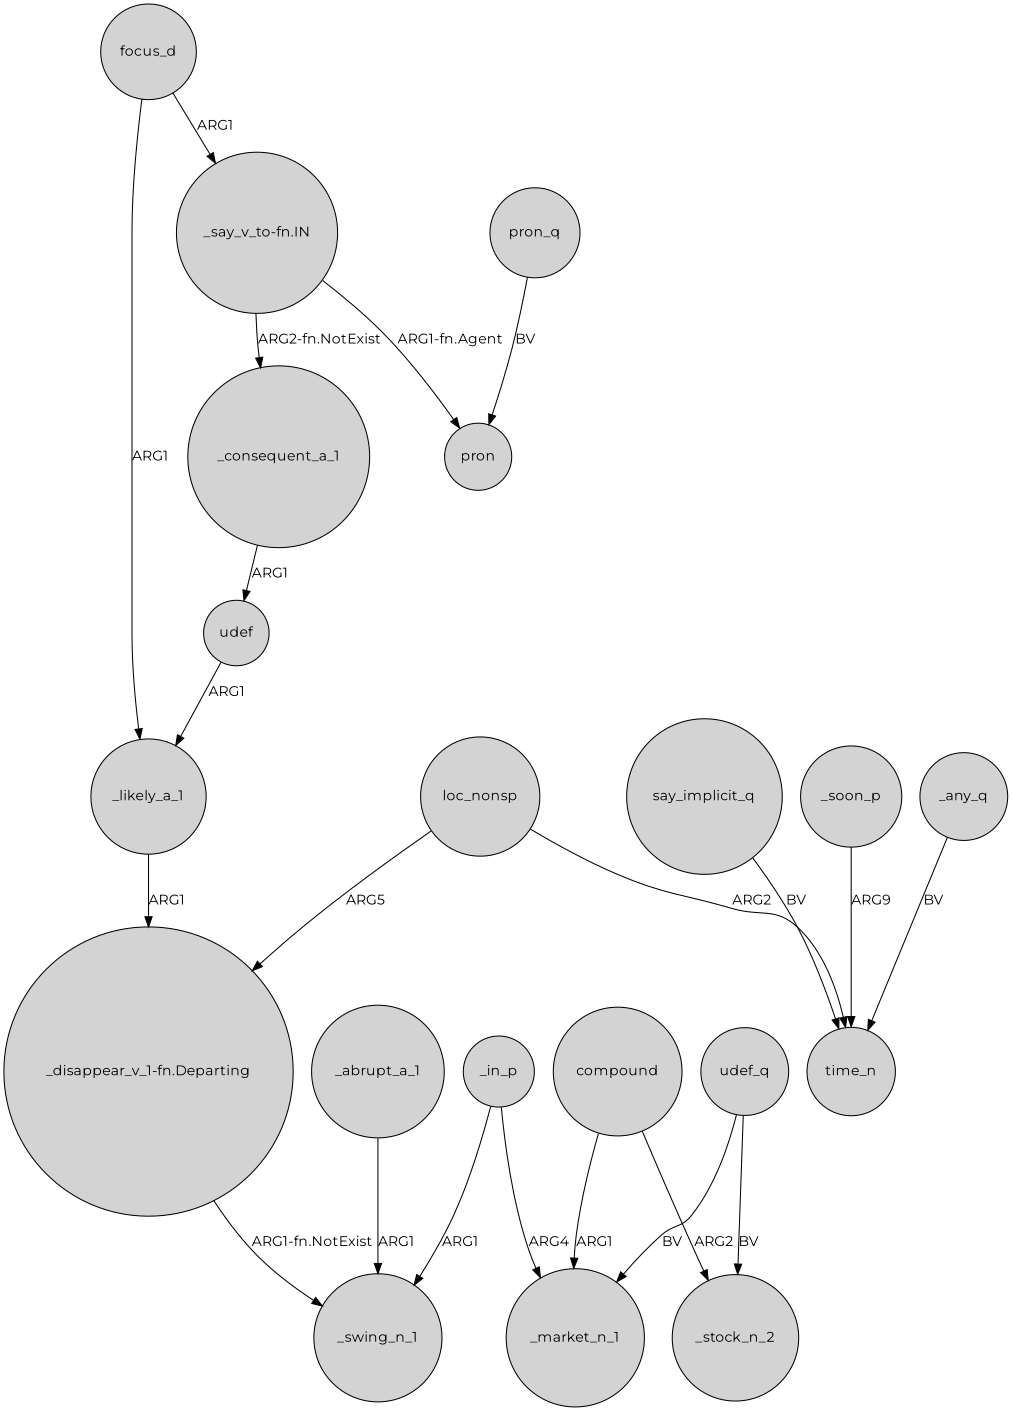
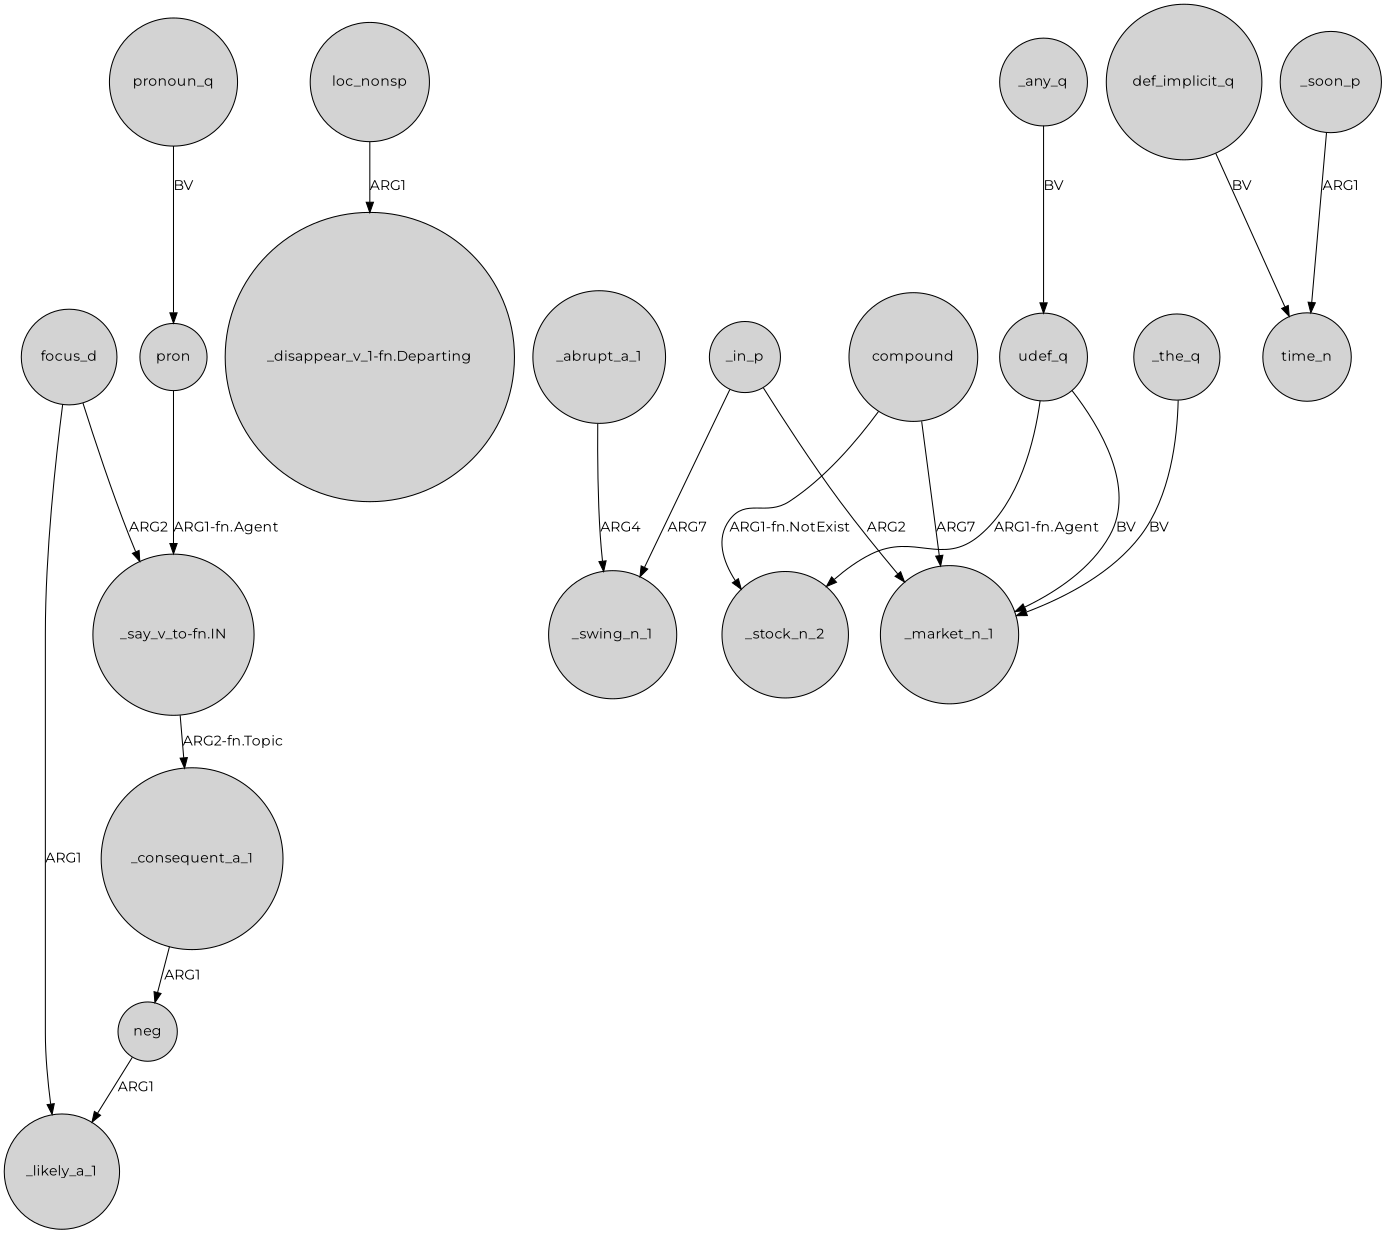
(216, 126) -> (149, 528)
(535, 233) -> (173, 82)
(320, 340) -> (233, 742)
(394, 344) -> (173, 467)
none -> (1177, 357)
(236, 633) -> (148, 1032)
(704, 797) -> (1184, 82)
(149, 885) -> none
(366, 901) -> (388, 186)
(871, 901) -> (1341, 186)
(710, 902) -> none
(910, 929) -> (1044, 214)
(397, 1242) -> (621, 528)
(461, 1242) -> (688, 528)
(549, 1242) -> (887, 528)
(595, 1242) -> (956, 528)
(714, 1242) -> (790, 528)
(749, 1242) -> (1047, 528)
(258, 1256) -> none
